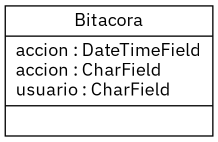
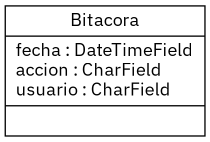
(109, 51) -> (105, 51)
